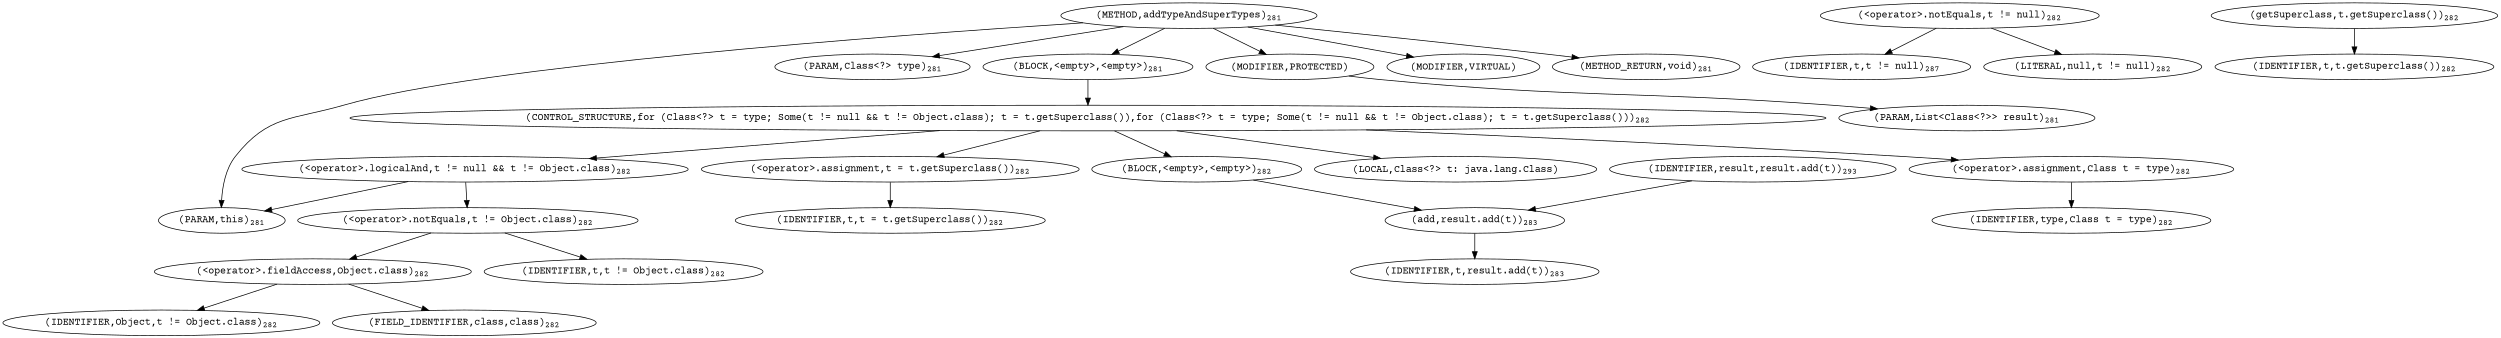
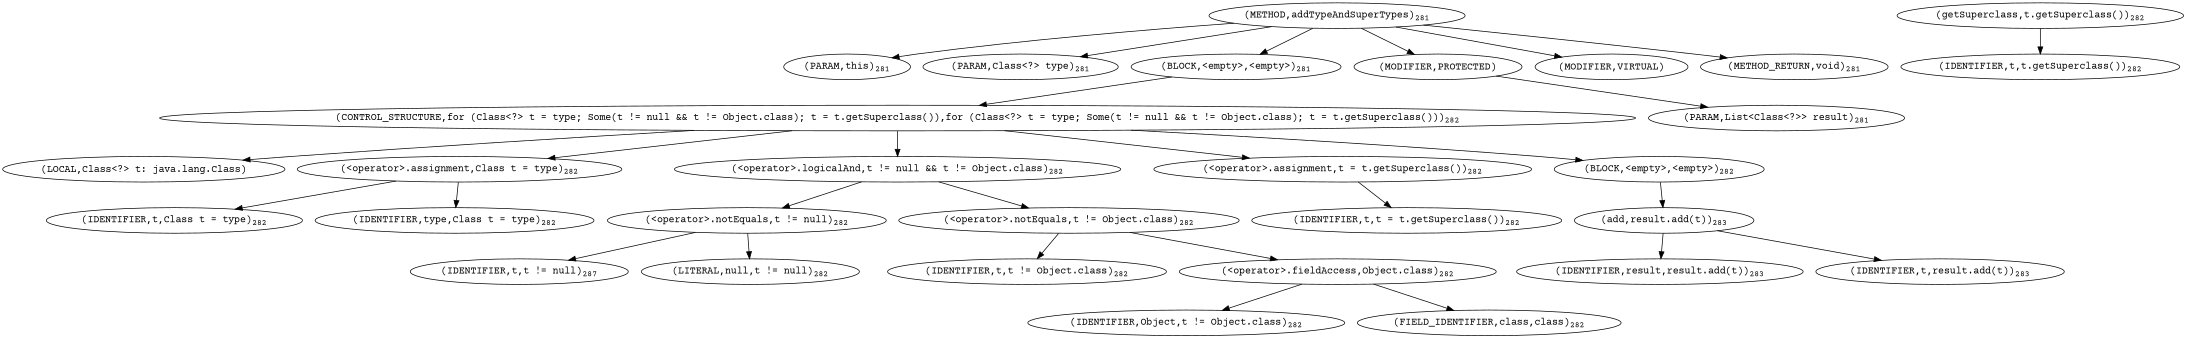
(1850, 168) -> (1757, 271)
(1614, 195) -> (1662, 243)
(340, 196) -> (825, 194)
none -> (174, 220)
